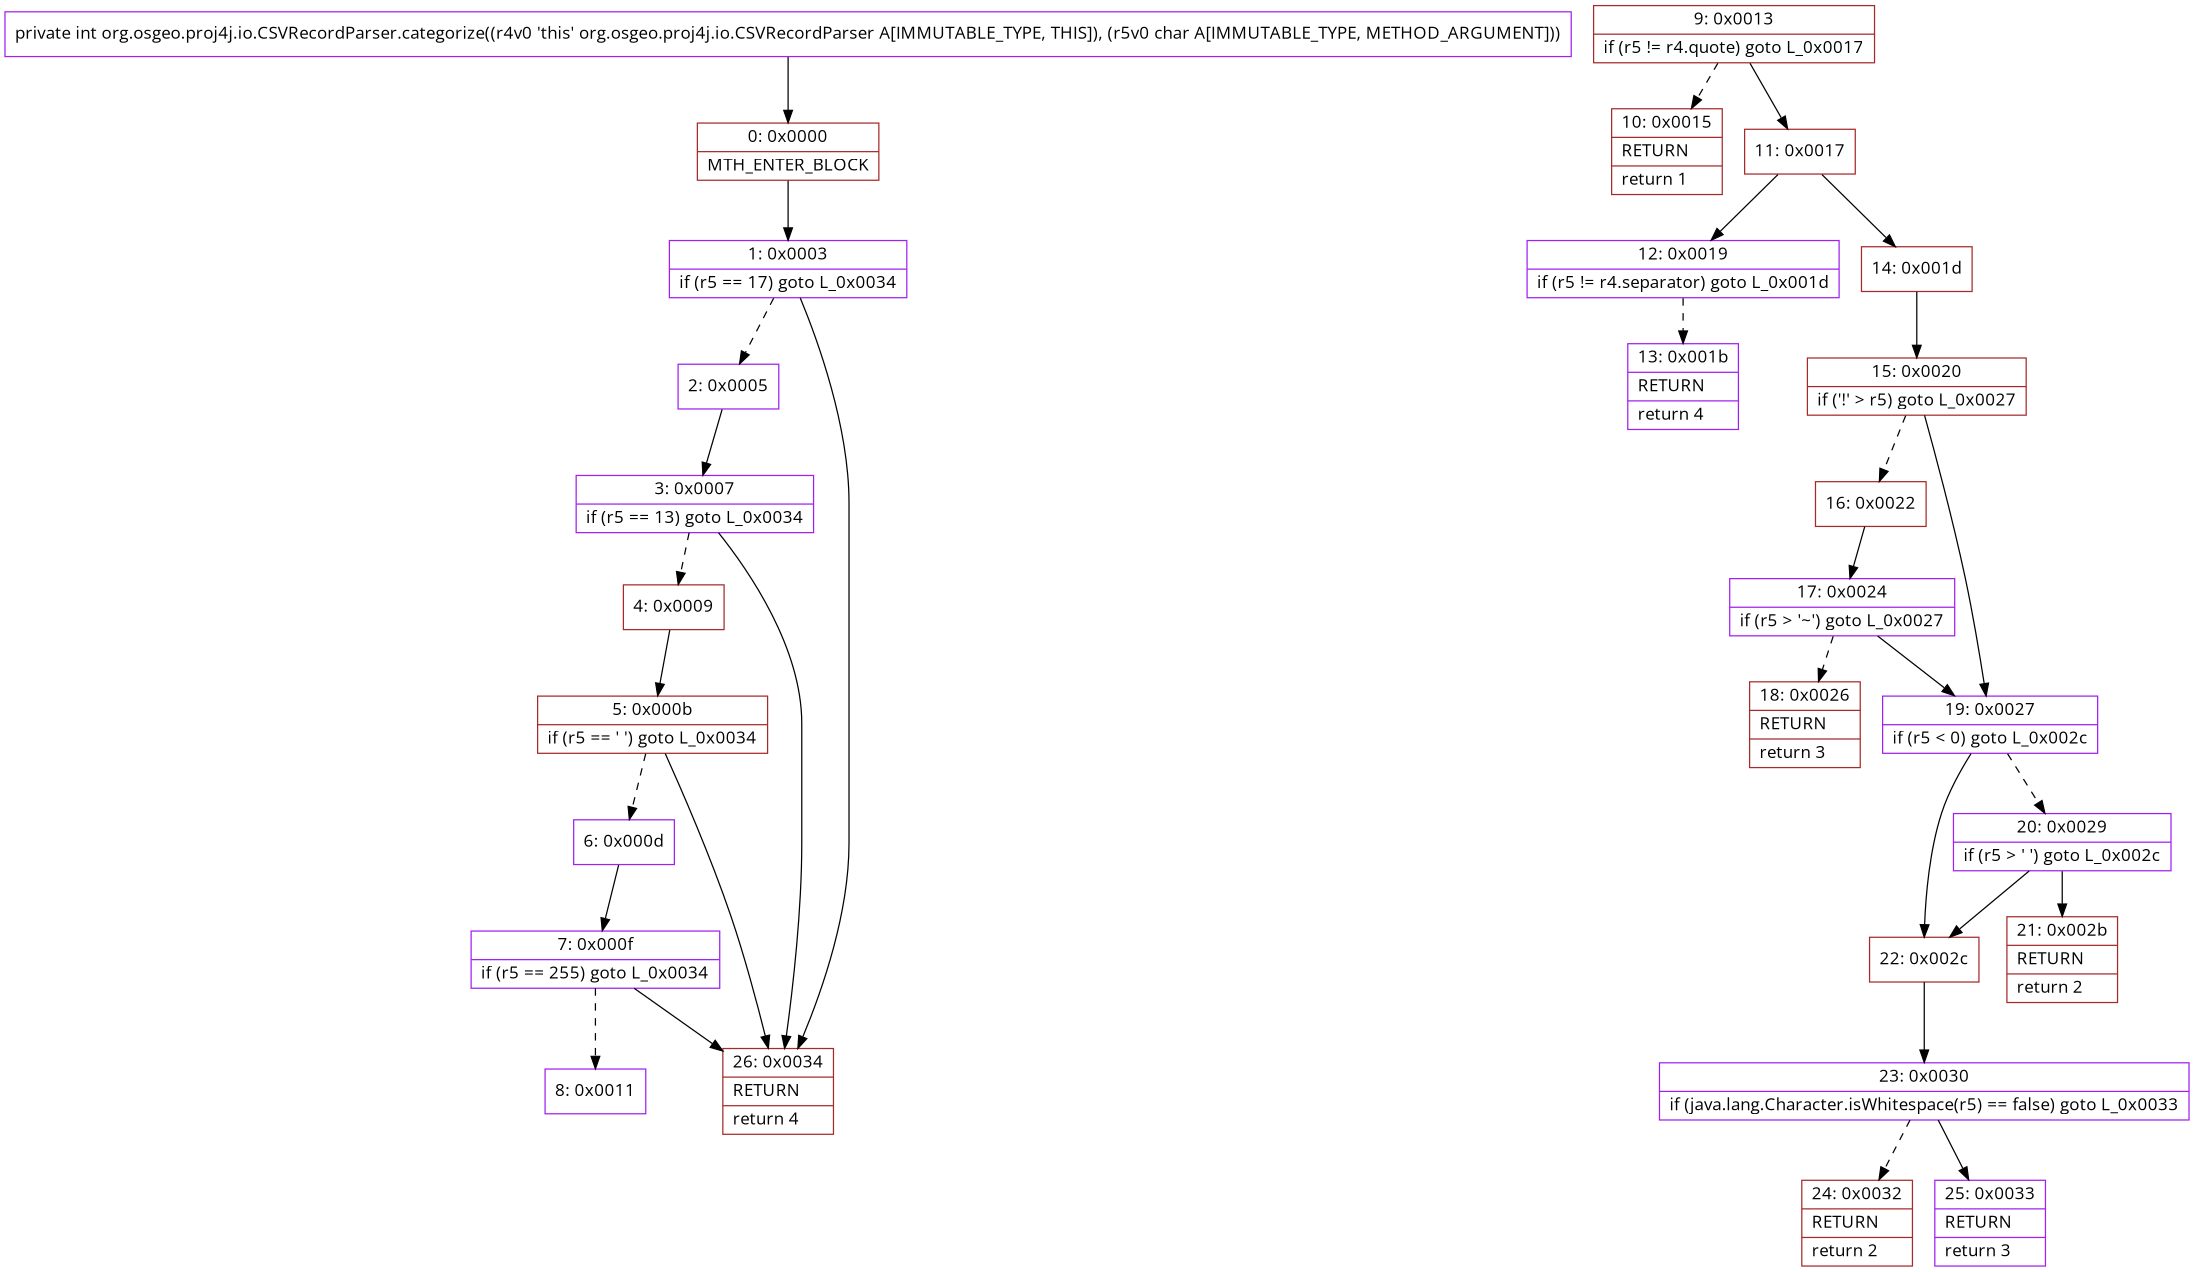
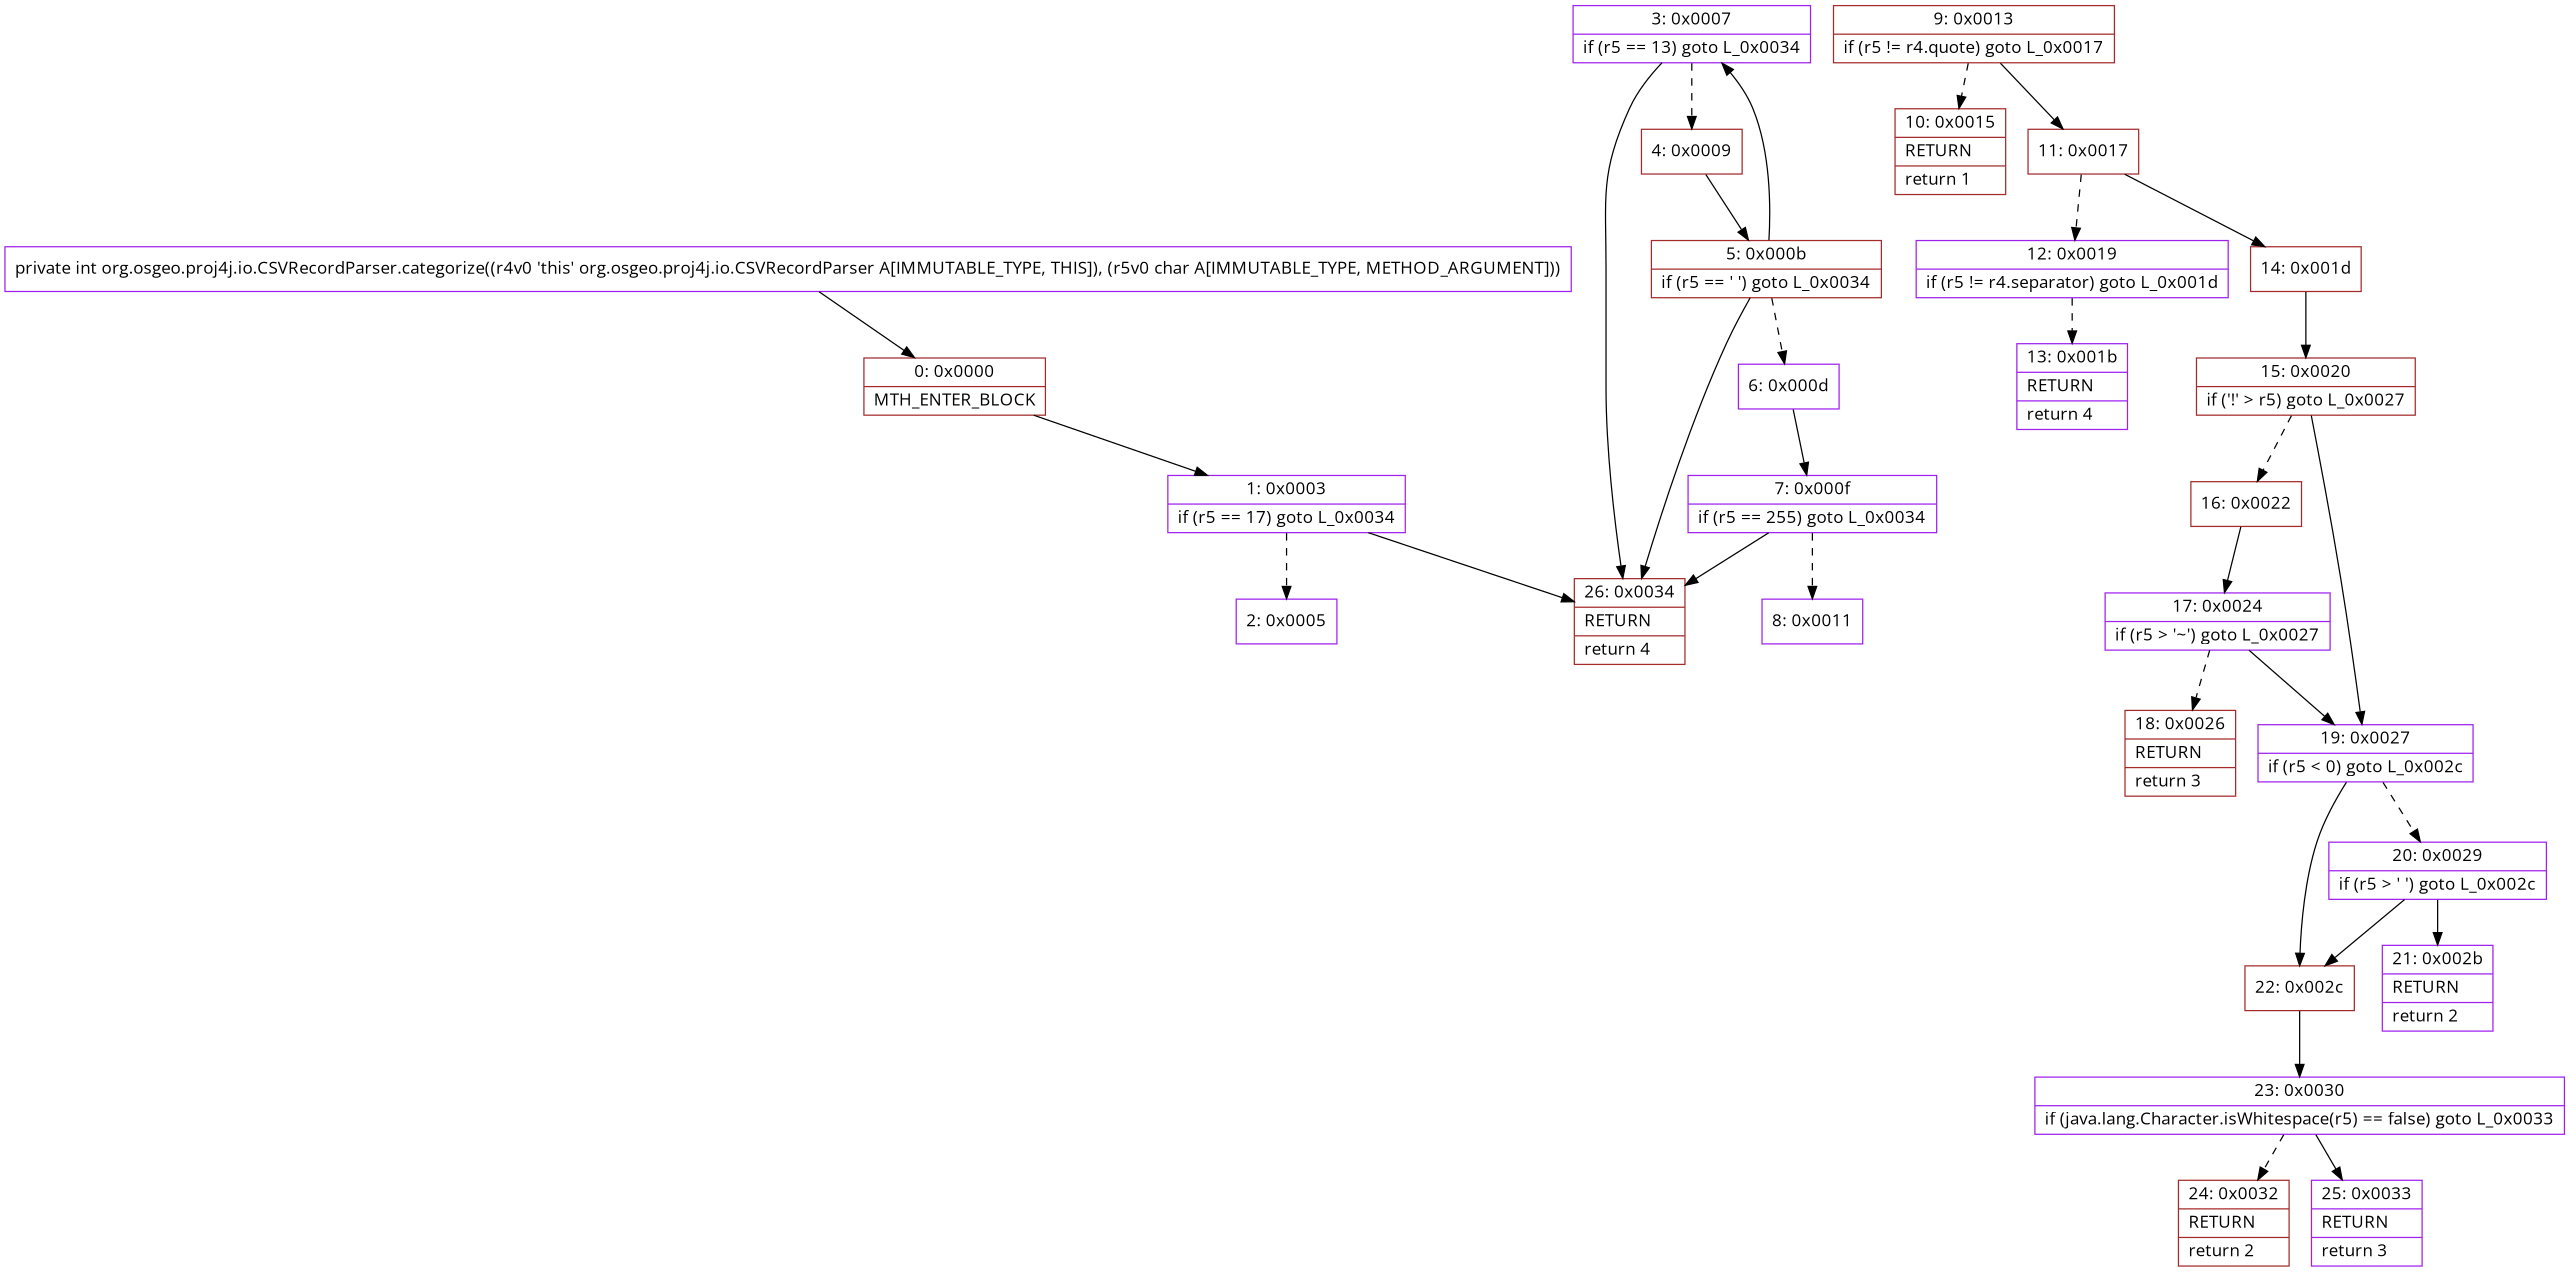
(1749, 203) -> (2079, 201)
(714, 436) -> (1765, 152)
(2062, 960) -> (2438, 988)
